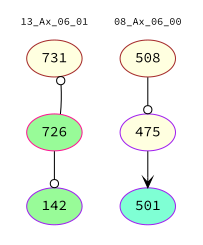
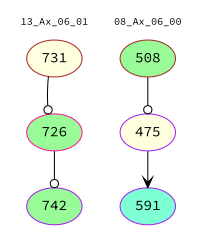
(148, 59) -> (148, 59)
(61, 99) -> (48, 91)
(54, 206) -> (54, 206)
(148, 206) -> (148, 206)
